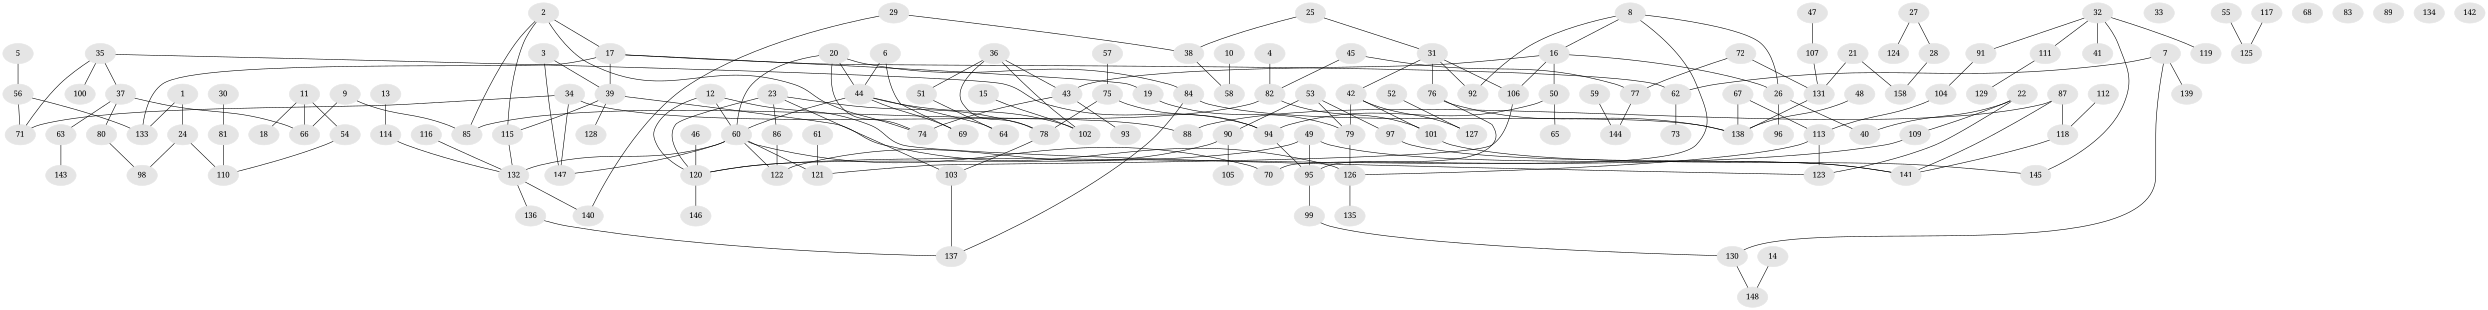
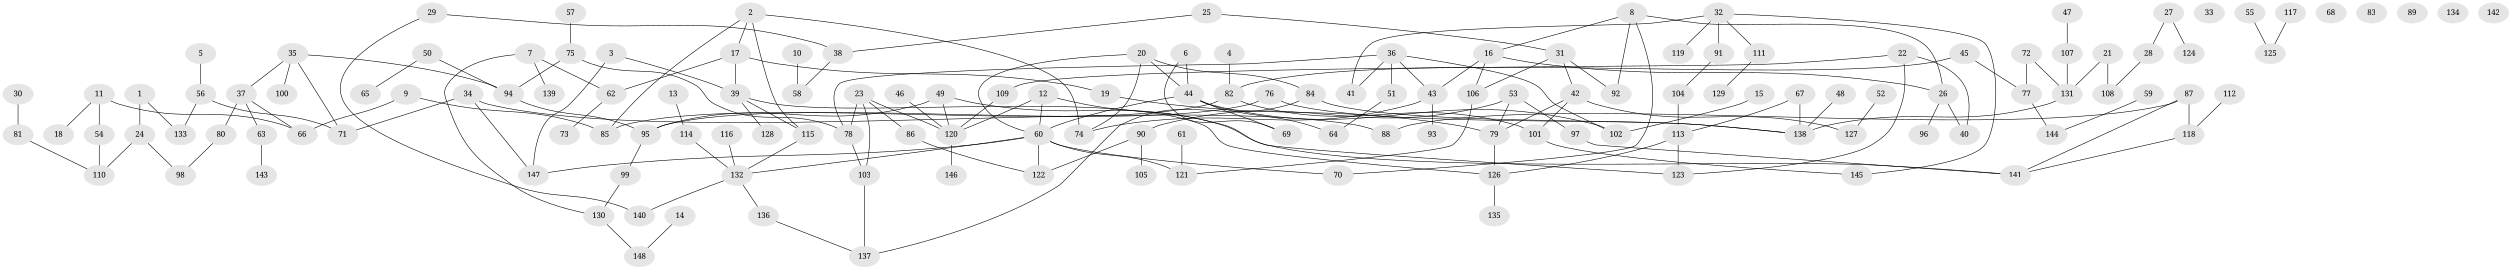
(356, 66) -> none
none -> (1371, 74)
(1432, 74) -> none
(1554, 78) -> none
(1900, 94) -> (2108, 94)
